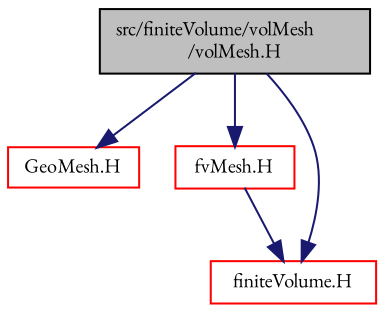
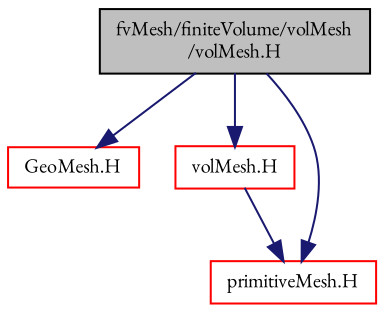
(235, 41) -> (235, 41)
(235, 167) -> (235, 167)
(293, 282) -> (293, 282)
